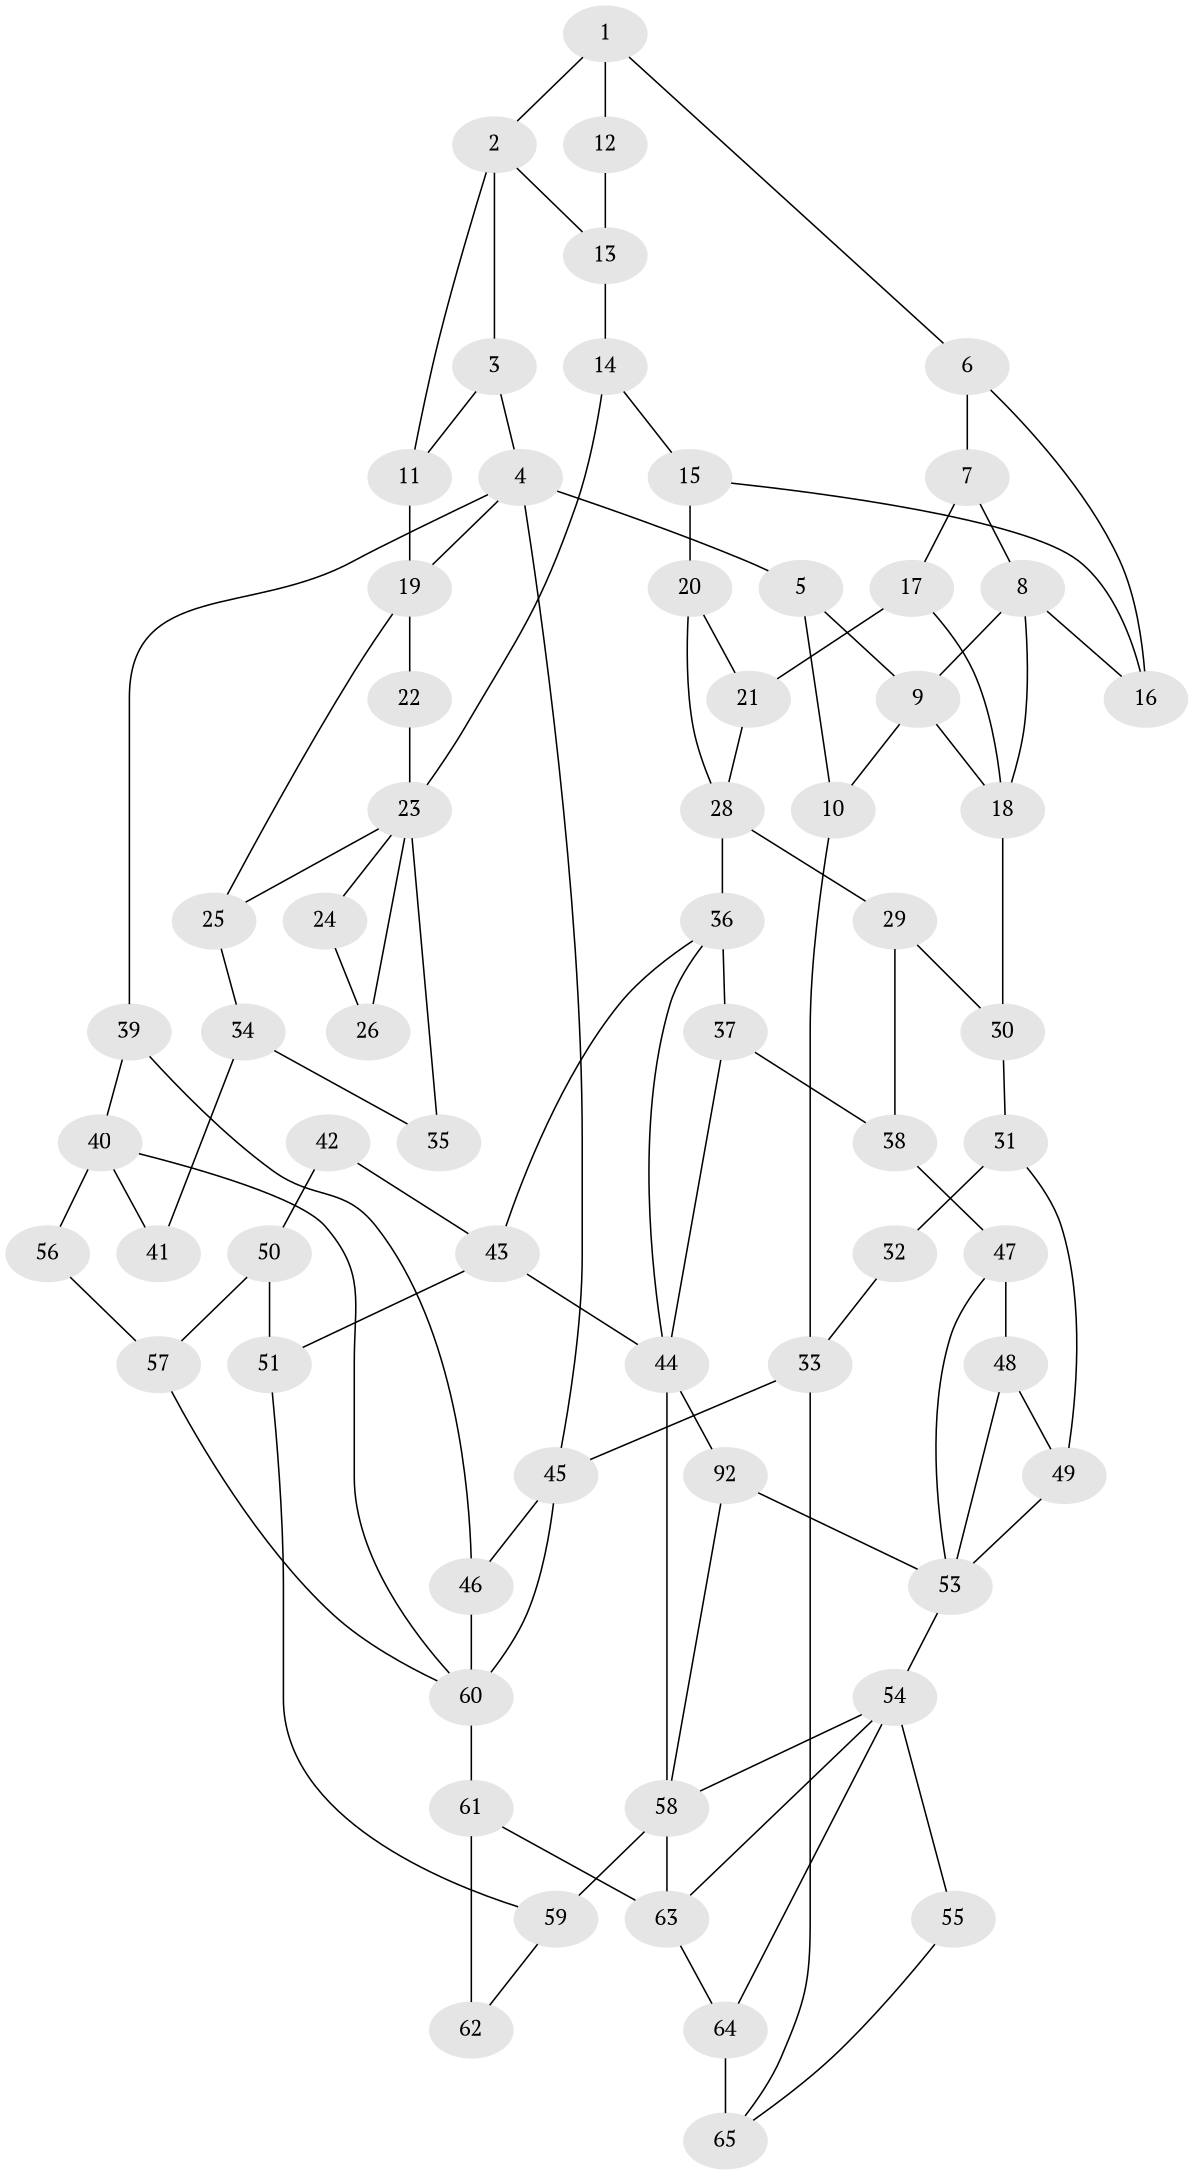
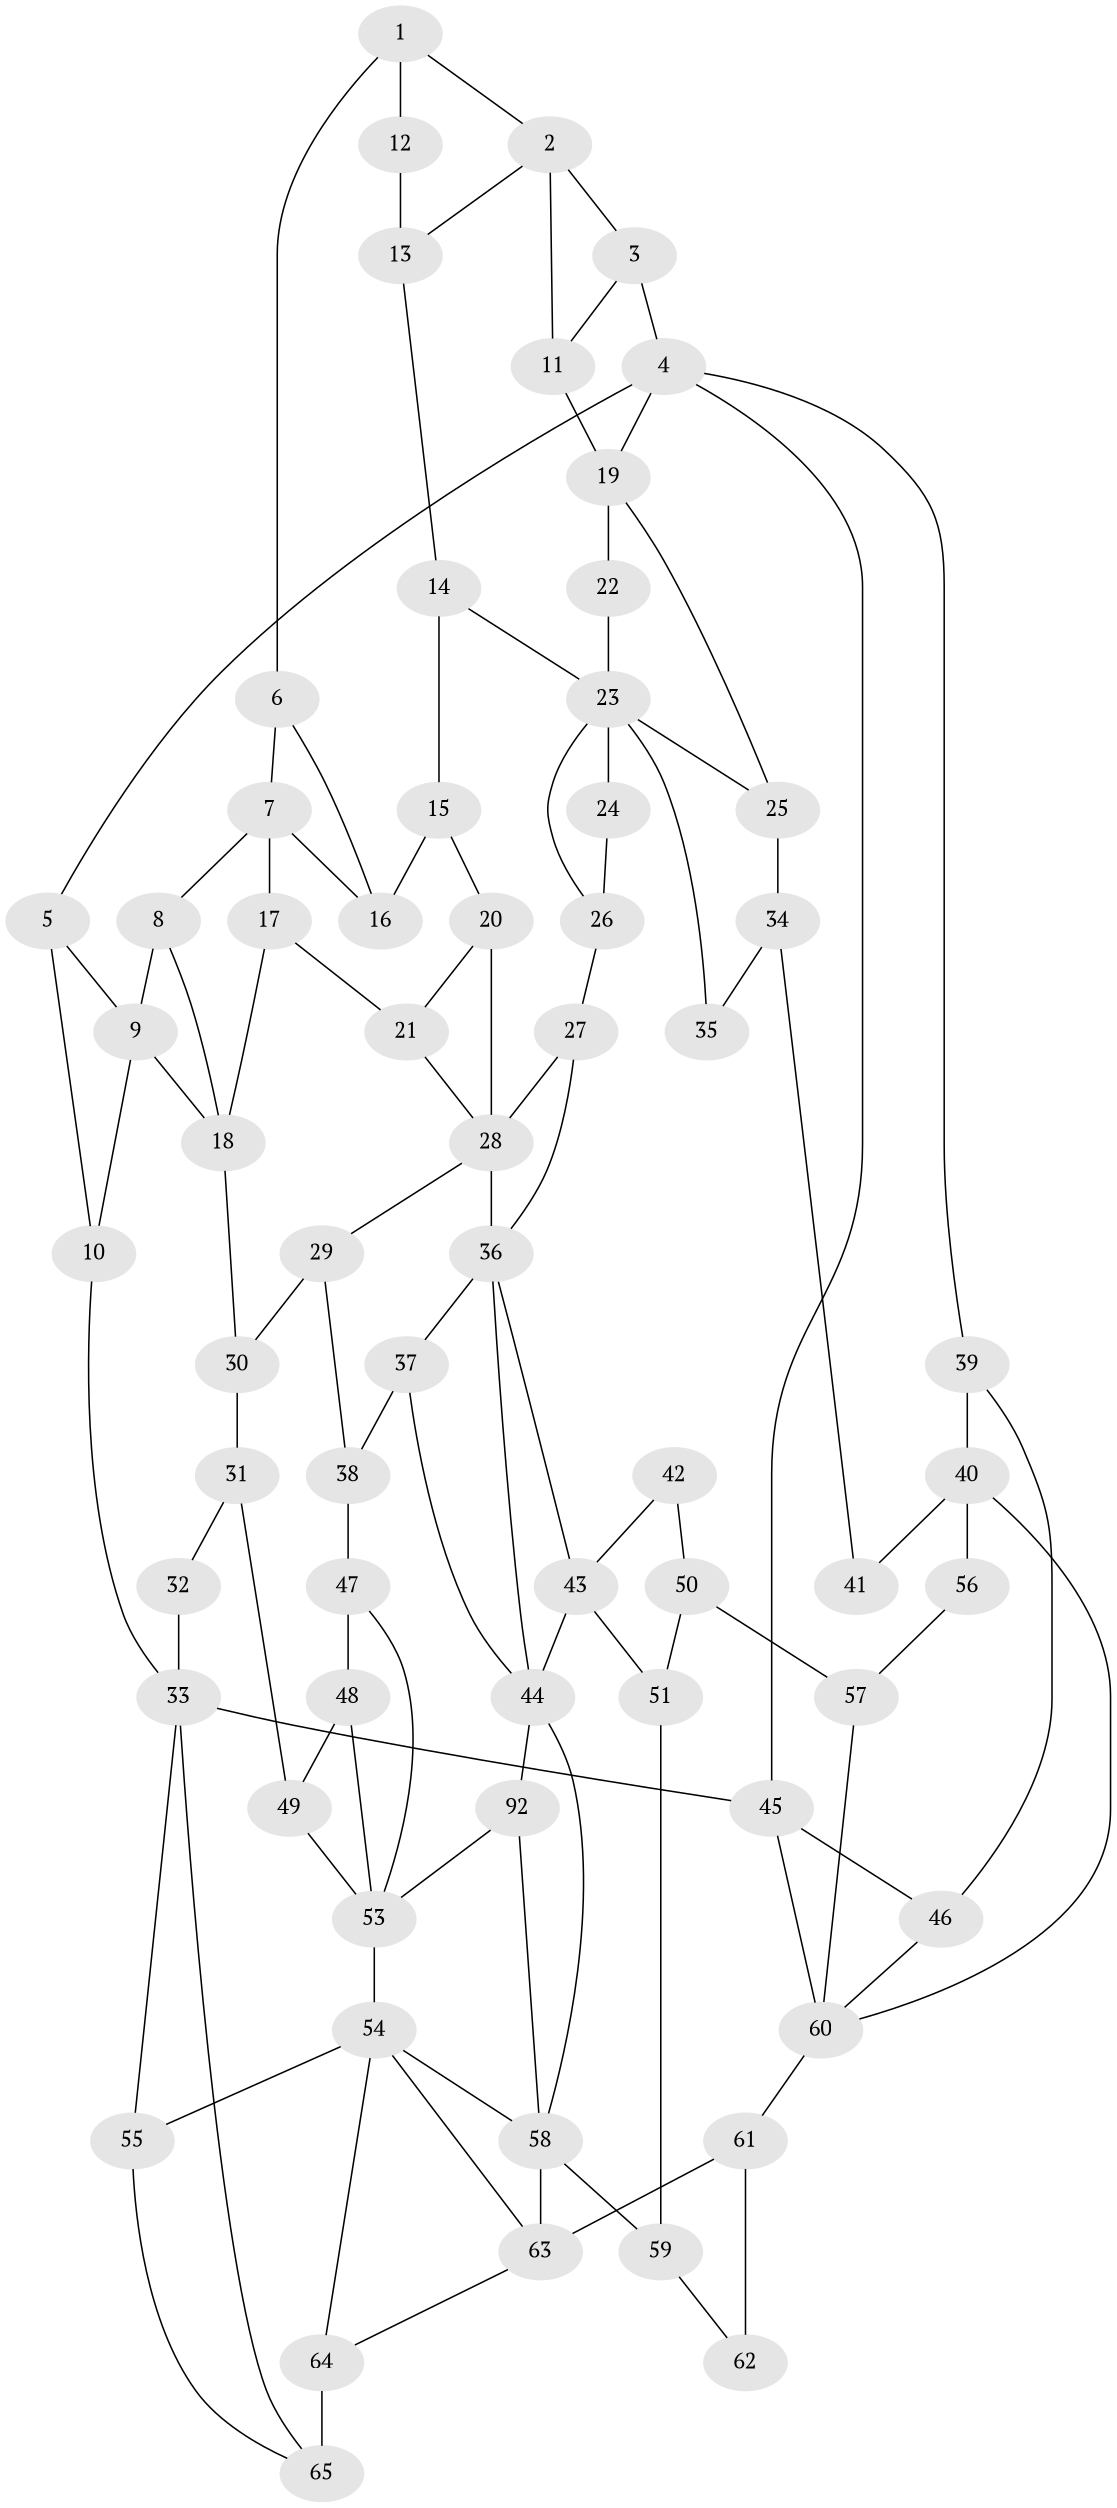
(1084, 644) -> (325, 865)
none -> (576, 1032)
none -> (156, 1919)
